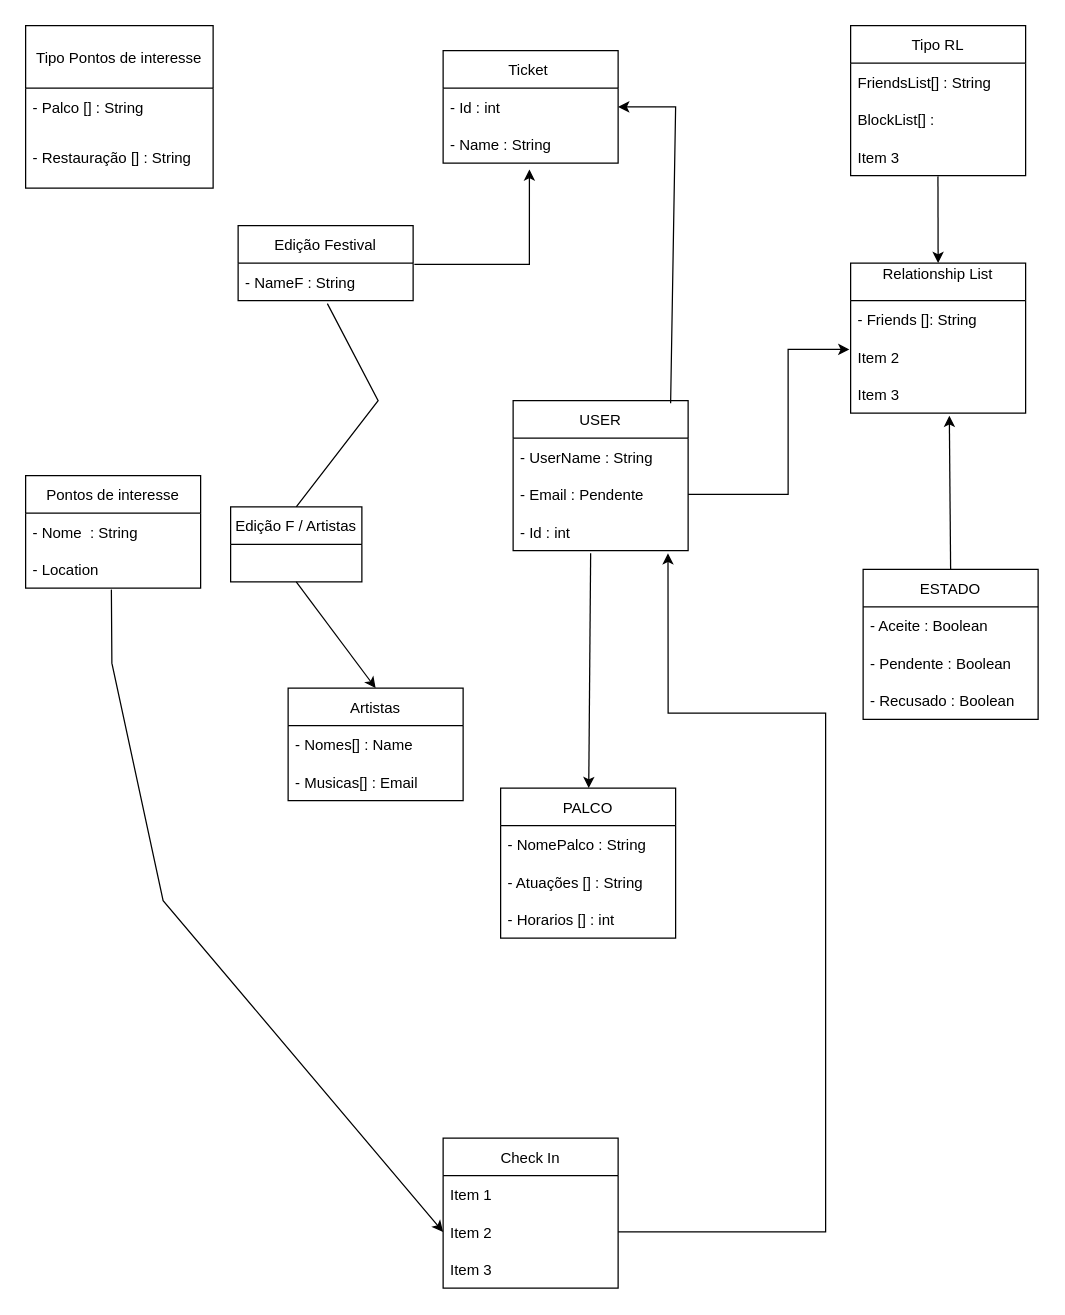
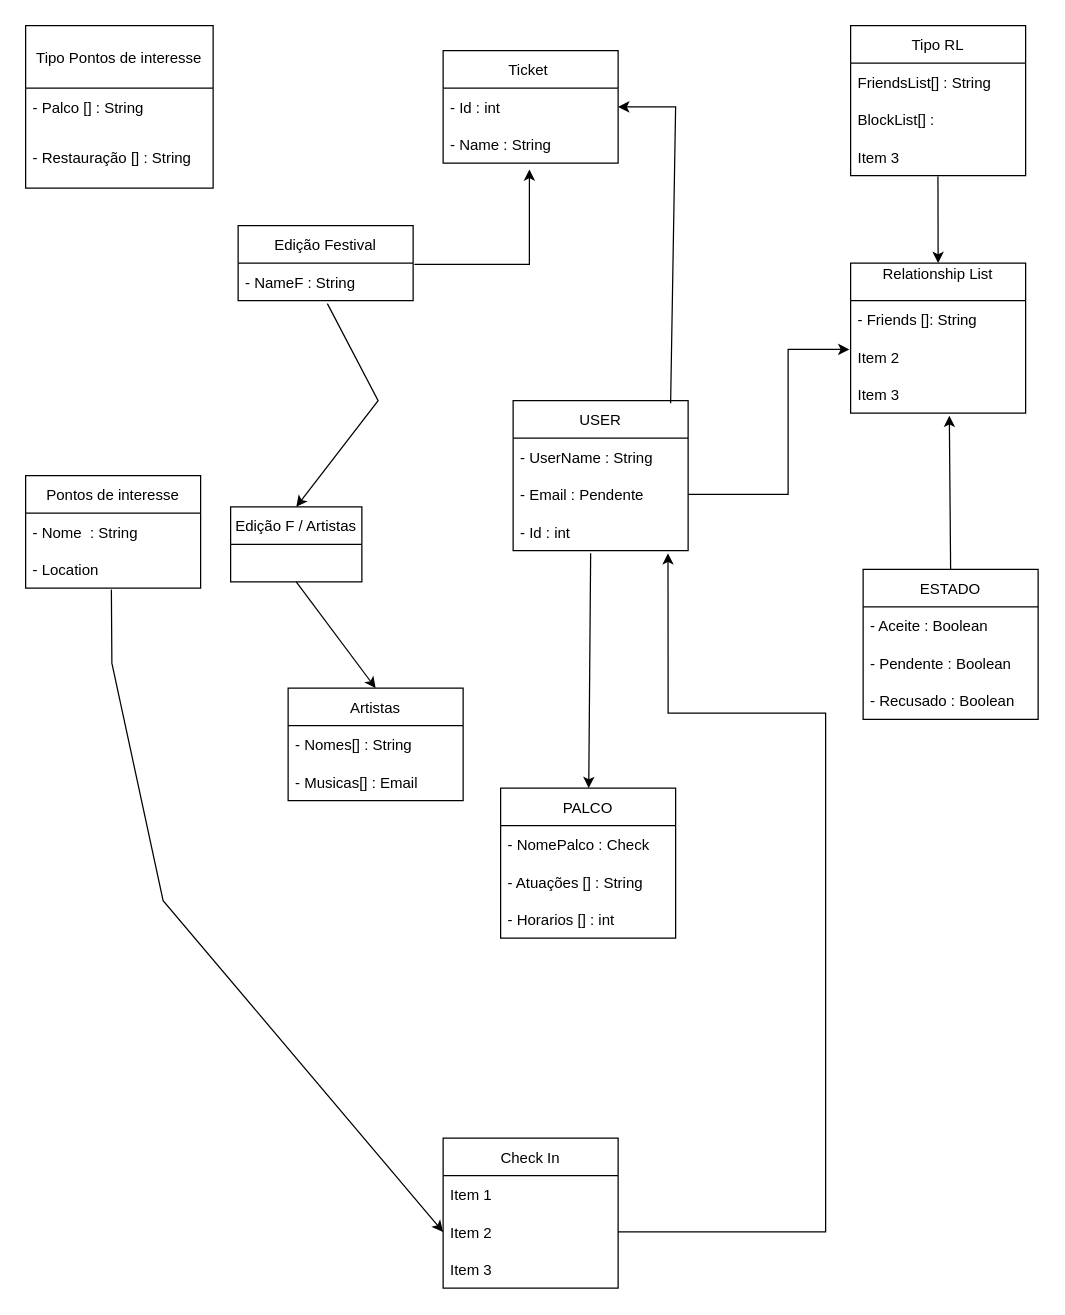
(300, 502) -> (302, 499)
(354, 745) -> (361, 745)
(580, 845) -> (578, 845)
